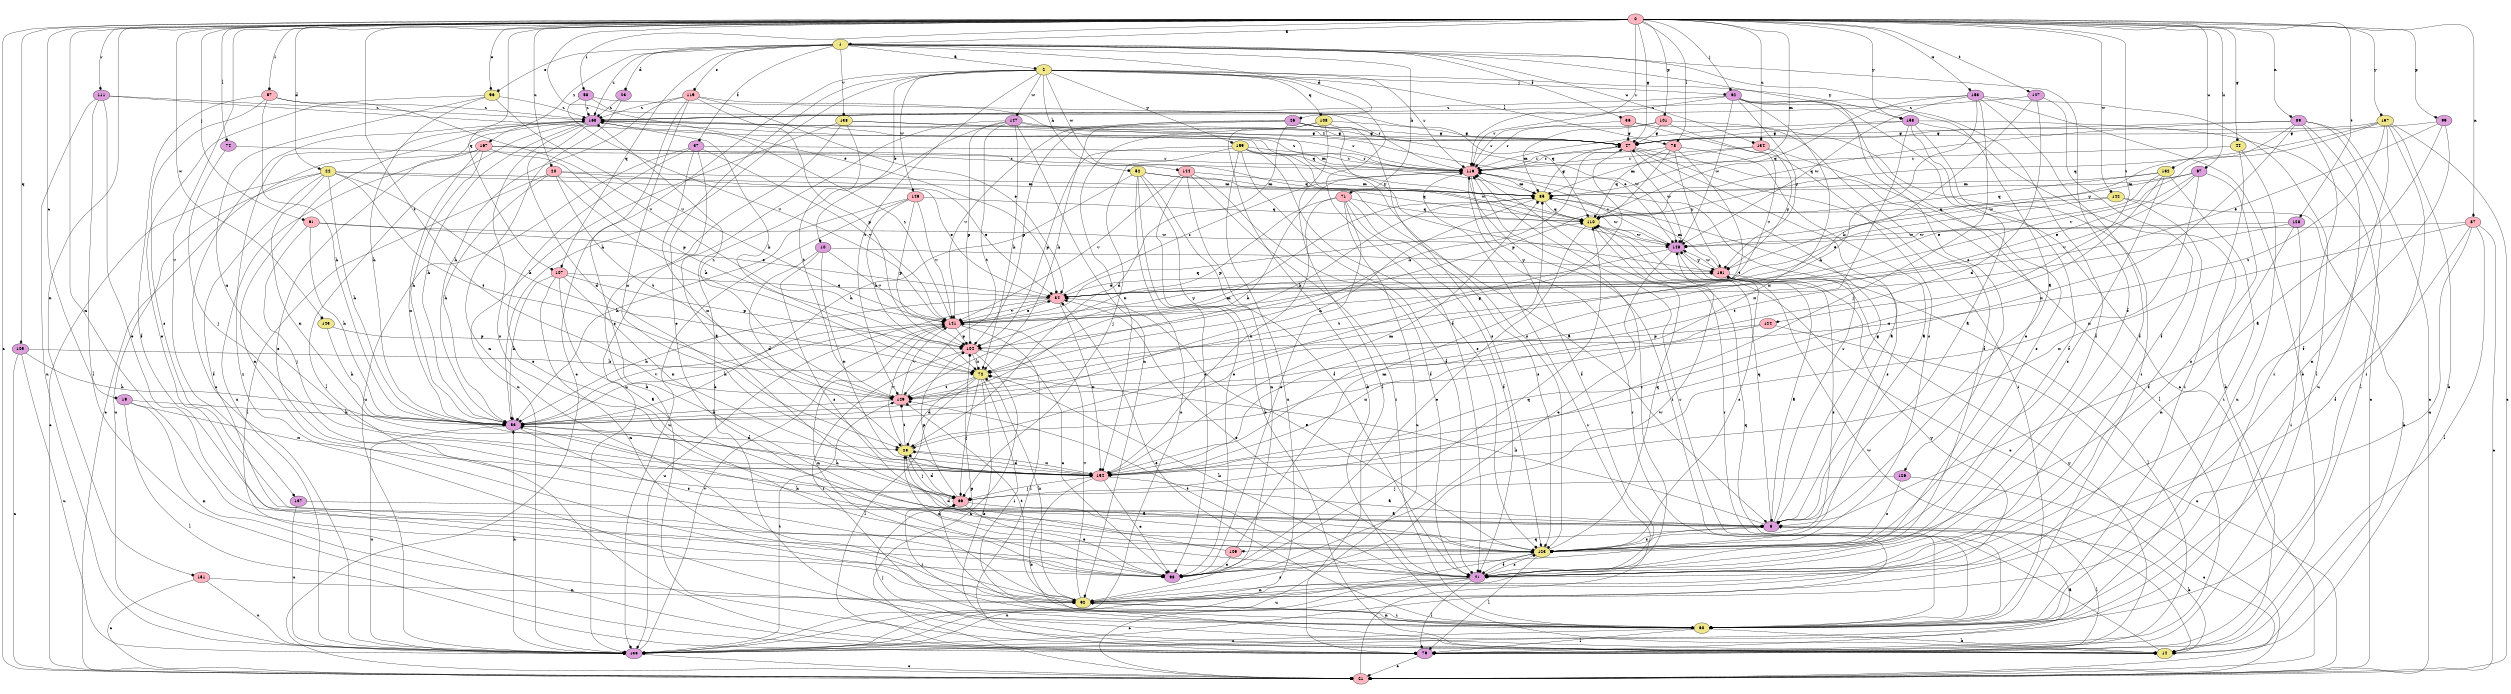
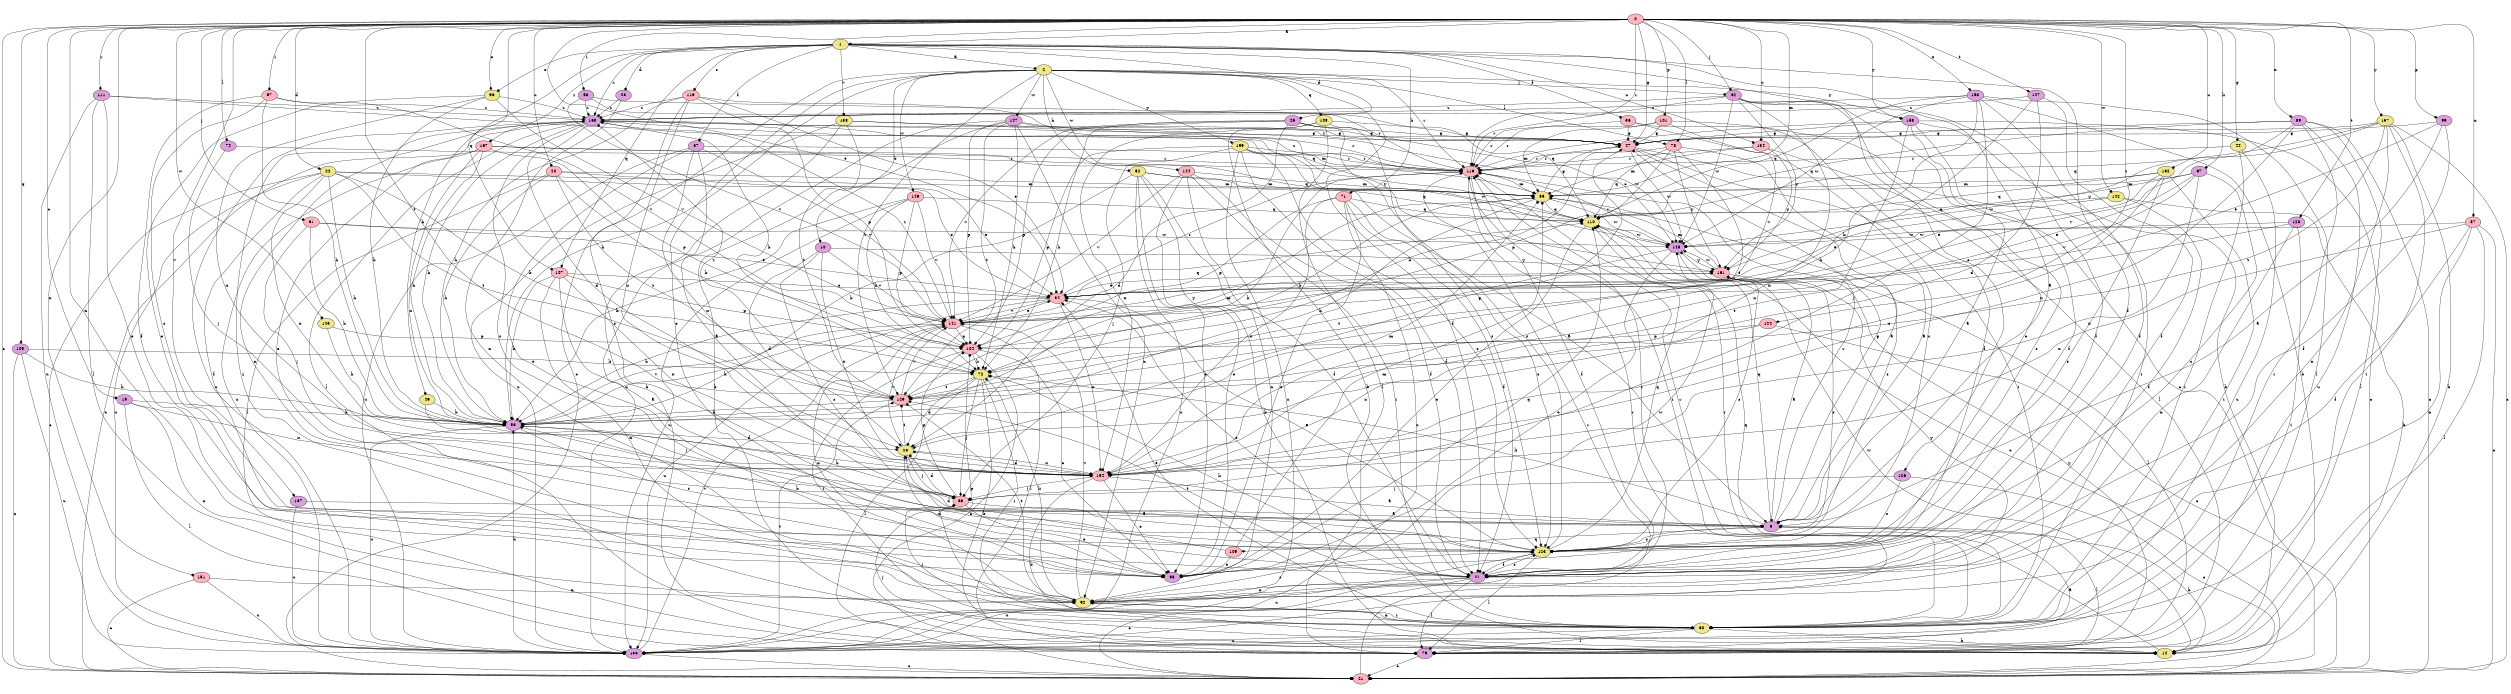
(1751, 33) -> (1751, 33)
none -> (427, 400)
